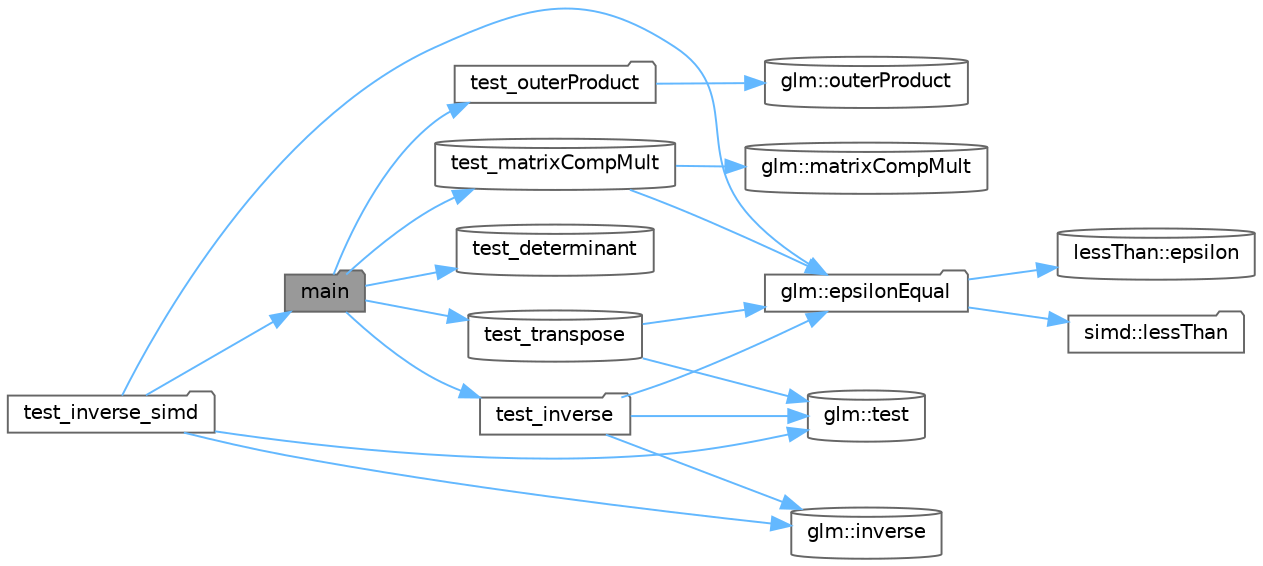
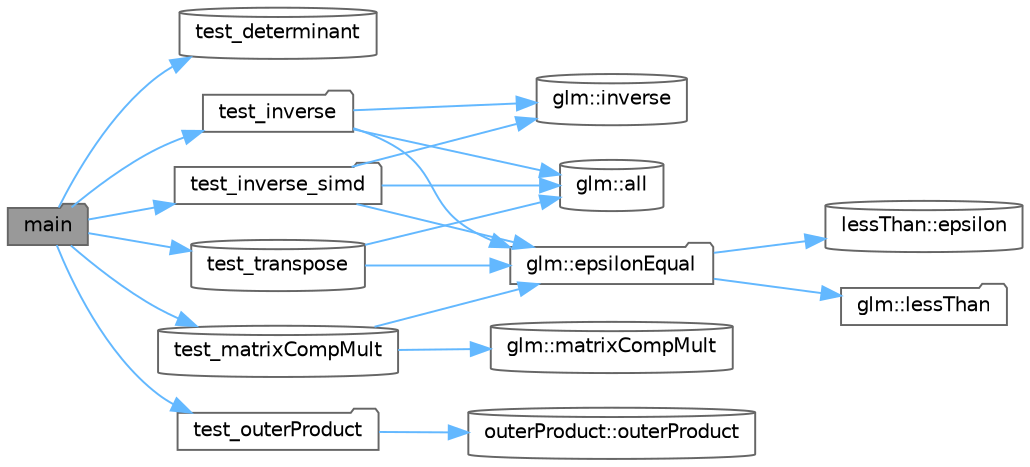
(866, 82) -> (612, 433)
(1156, 334) -> (924, 306)
(210, 358) -> (121, 214)
(866, 416) -> (612, 185)
